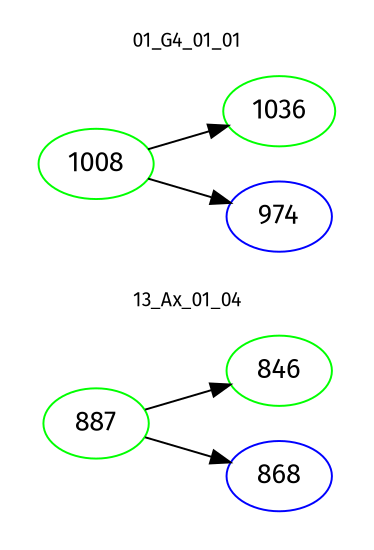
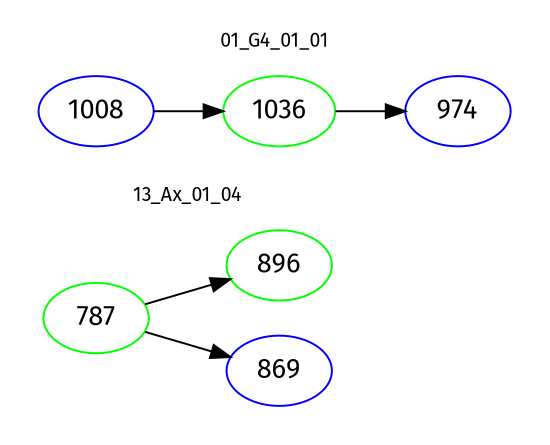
(96, 164) -> (96, 111)
(180, 188) -> (361, 111)
(279, 371) -> (279, 265)
(96, 423) -> (96, 318)
(279, 476) -> (279, 371)
